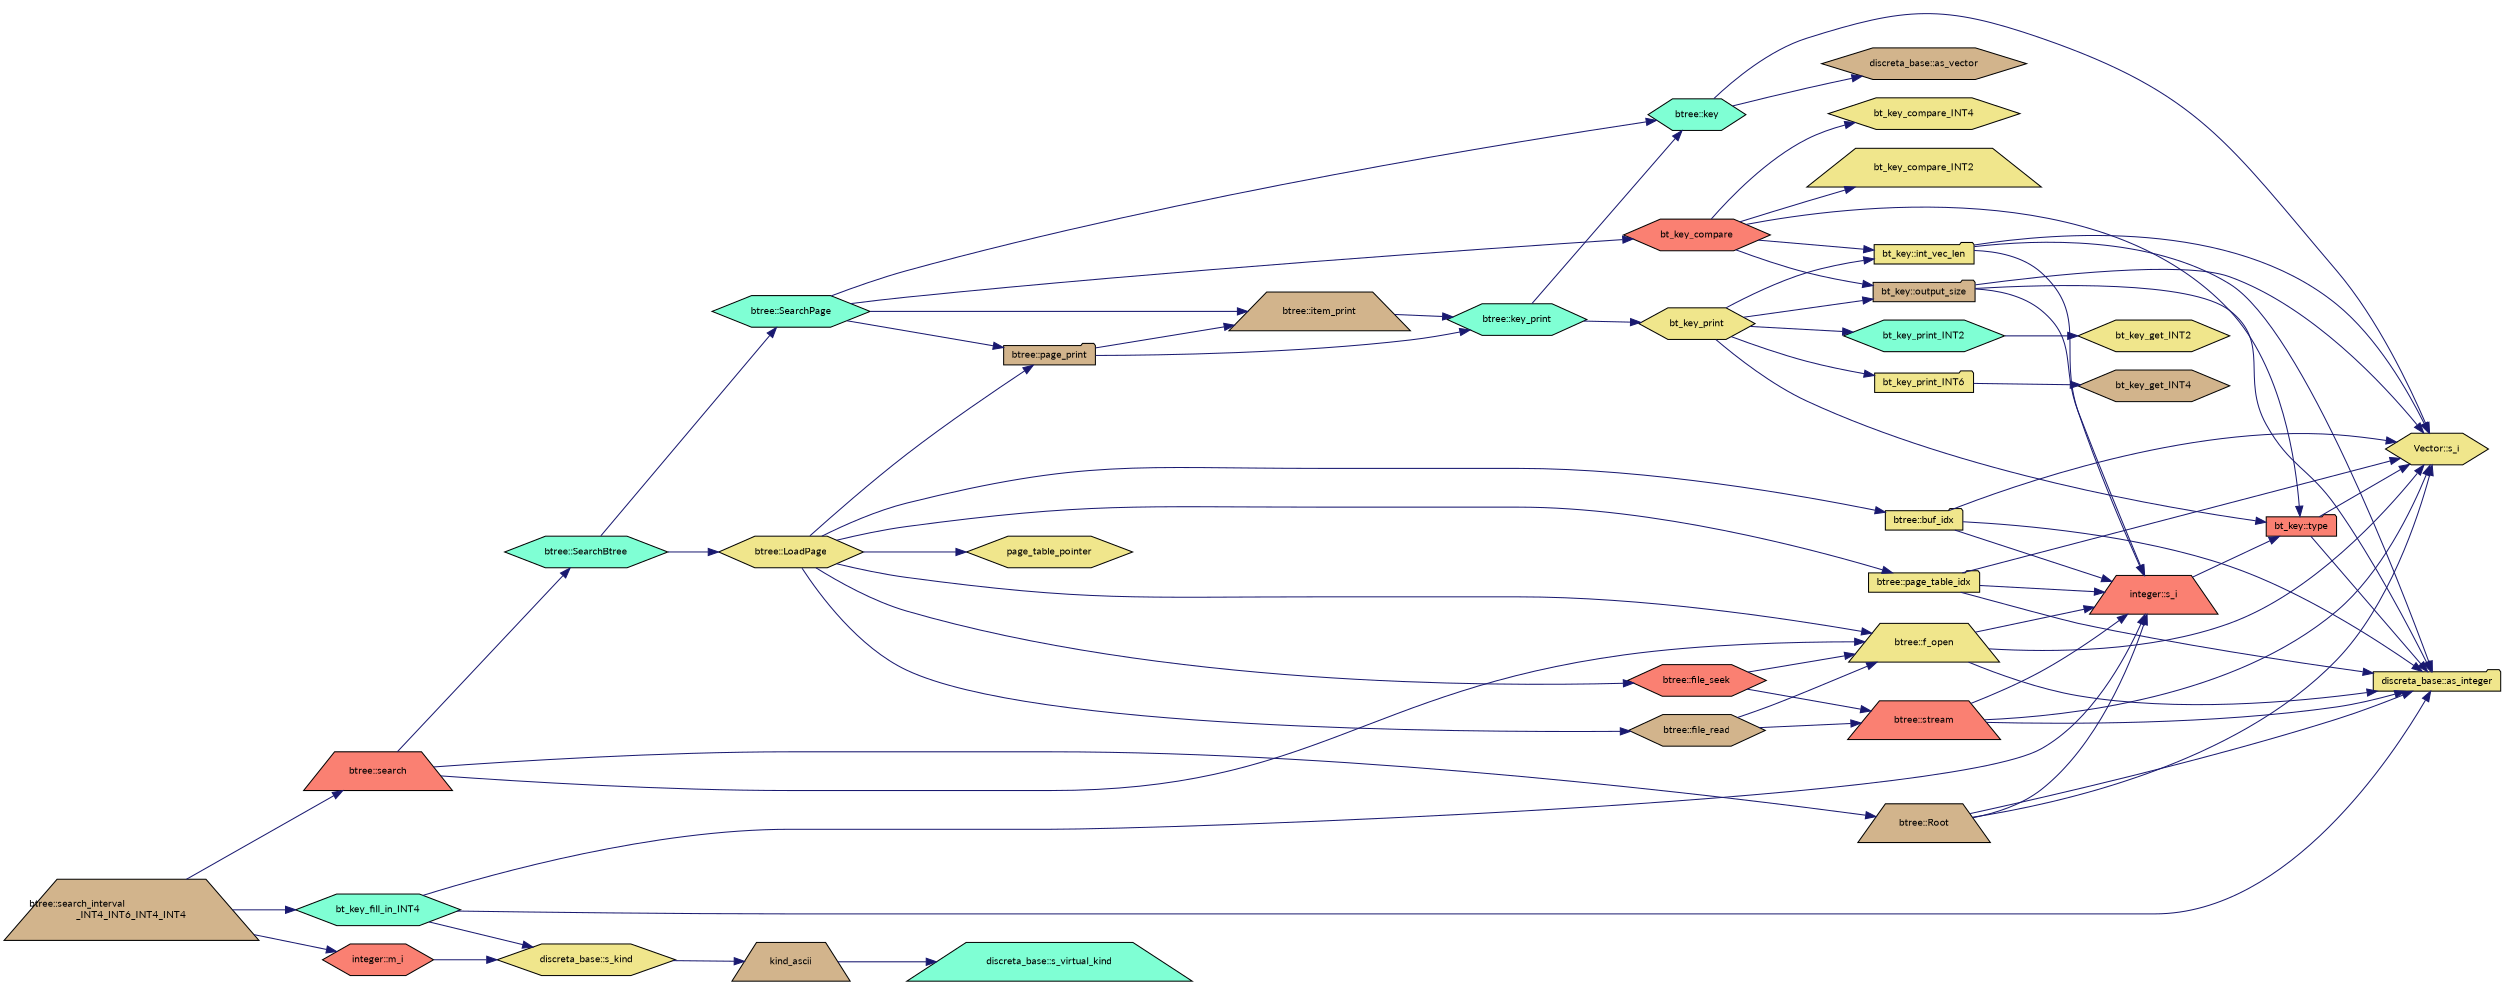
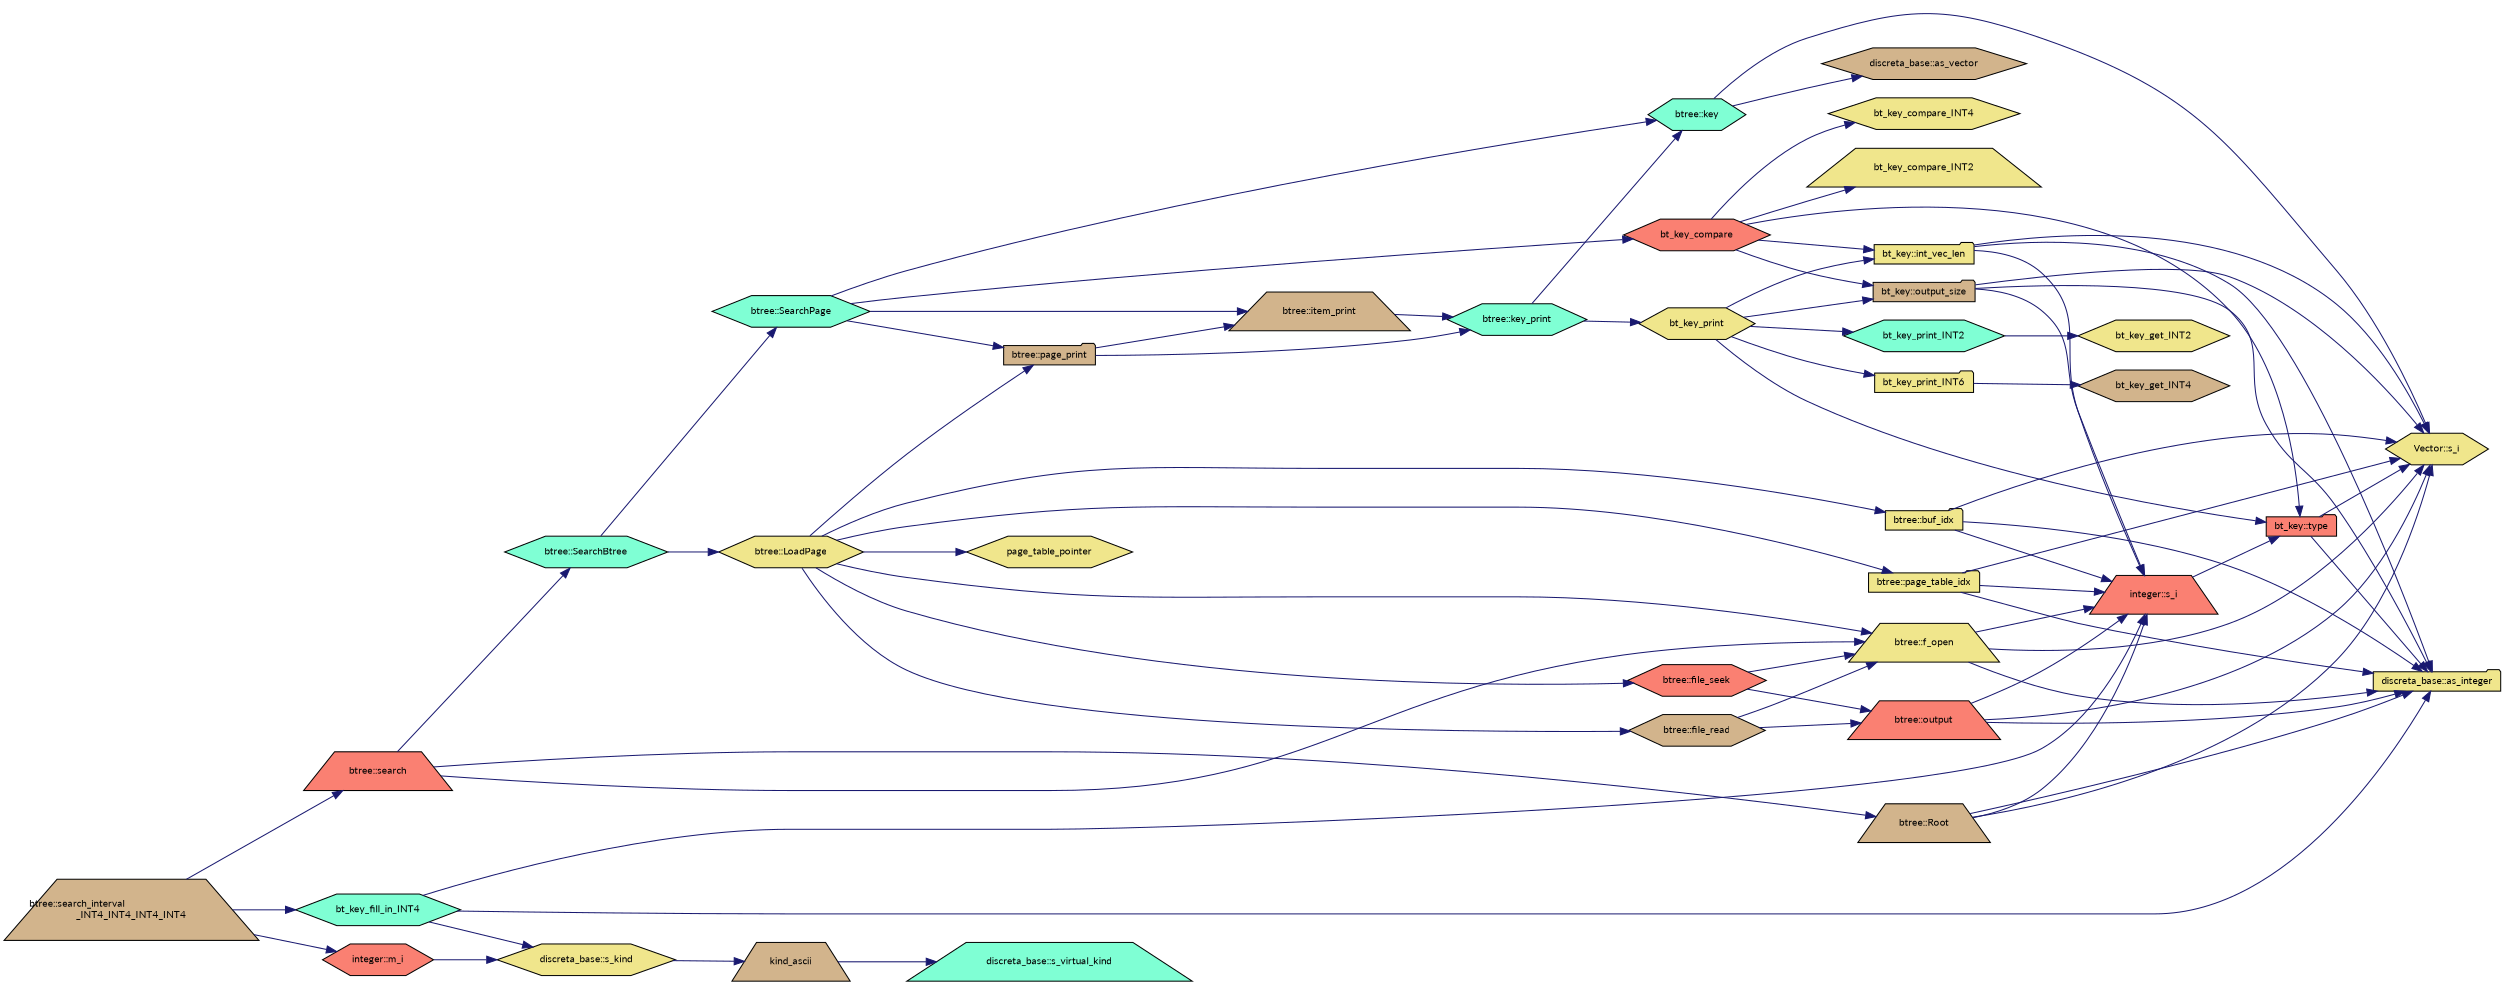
(1924, 720) -> (1924, 720)
(132, 910) -> (132, 910)
